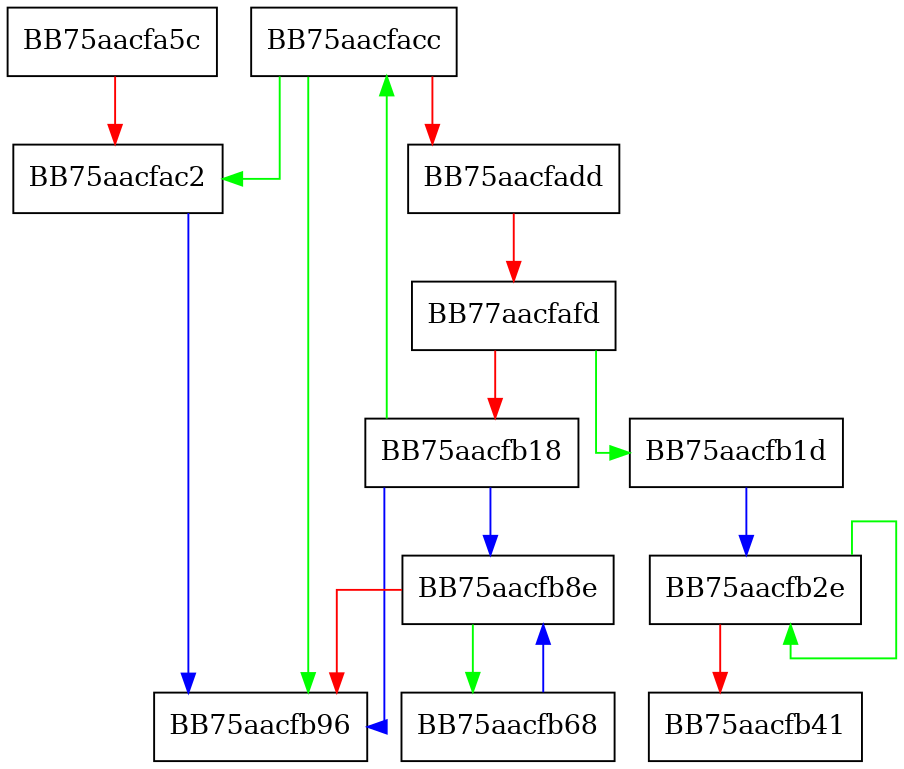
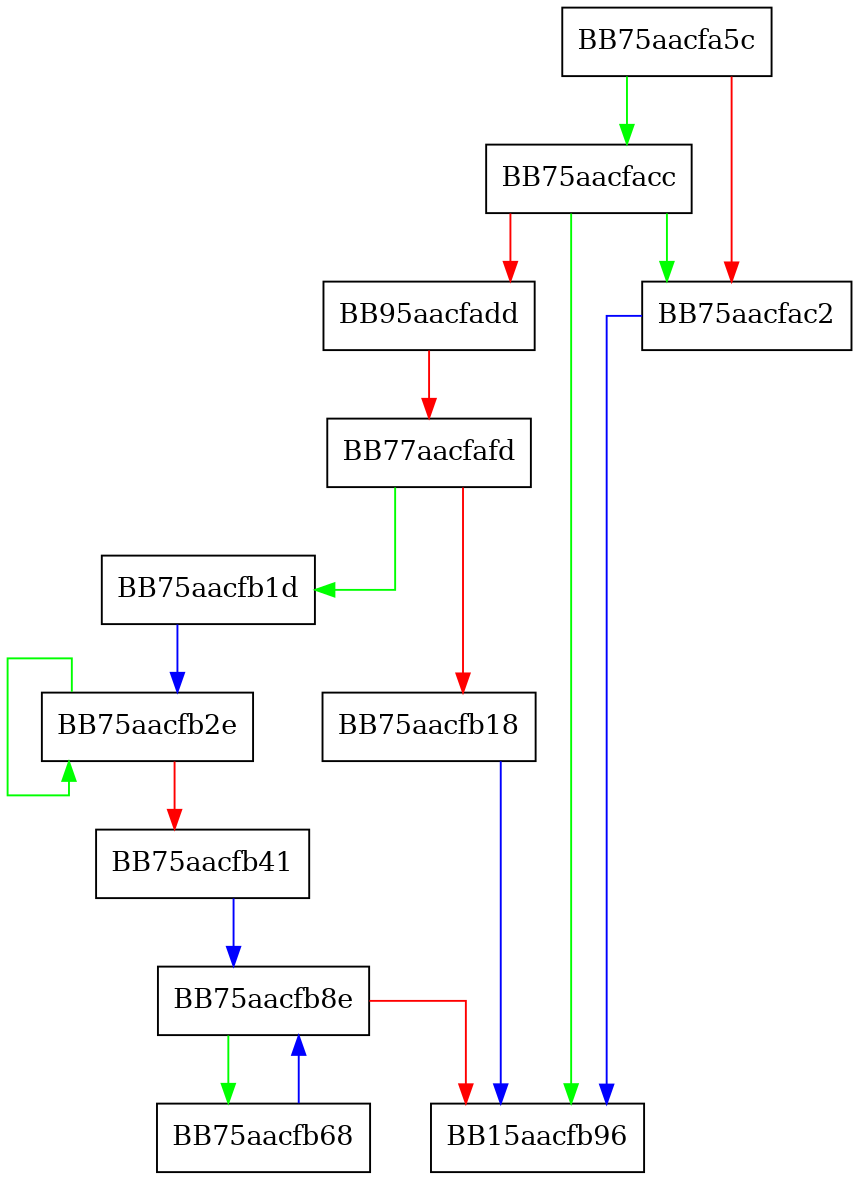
(514, 179) -> (429, 316)
(387, 257) -> (627, 101)
(490, 512) -> (234, 923)
(261, 727) -> (538, 1138)
